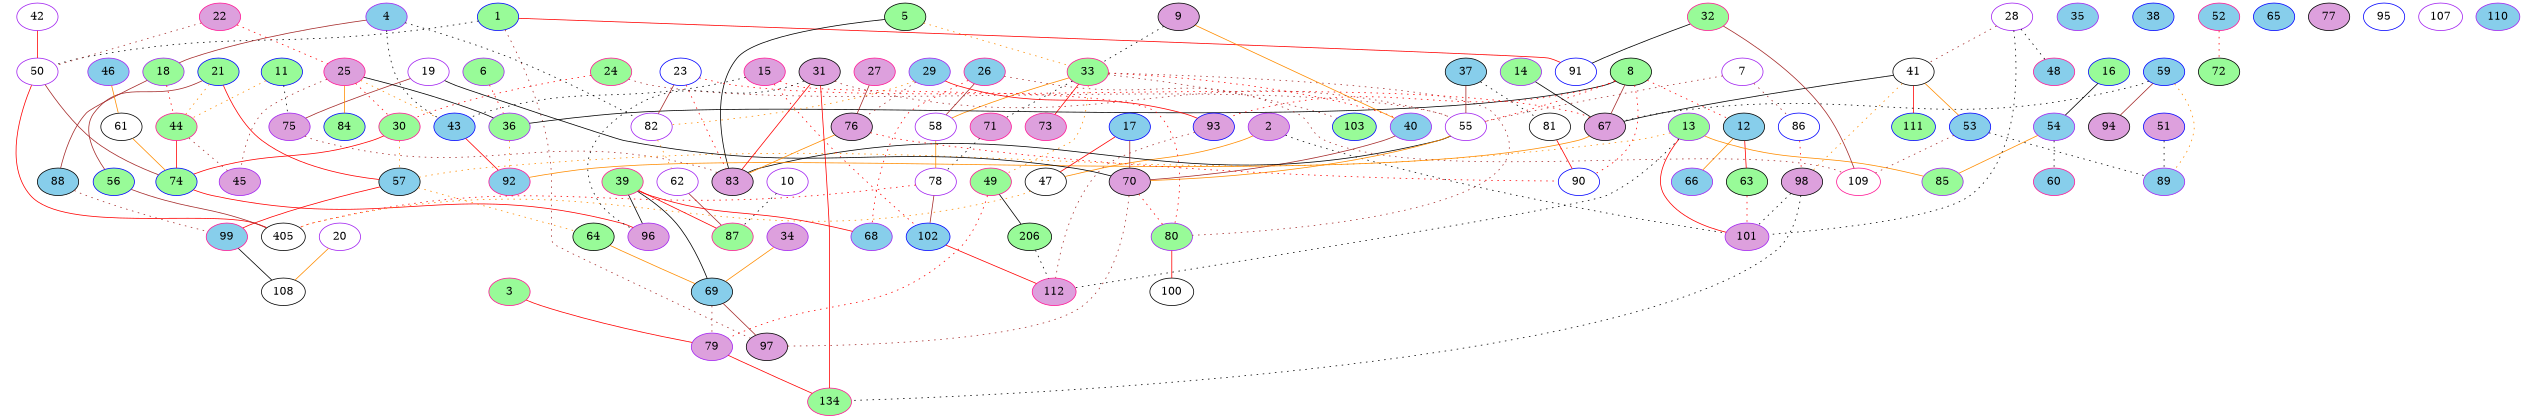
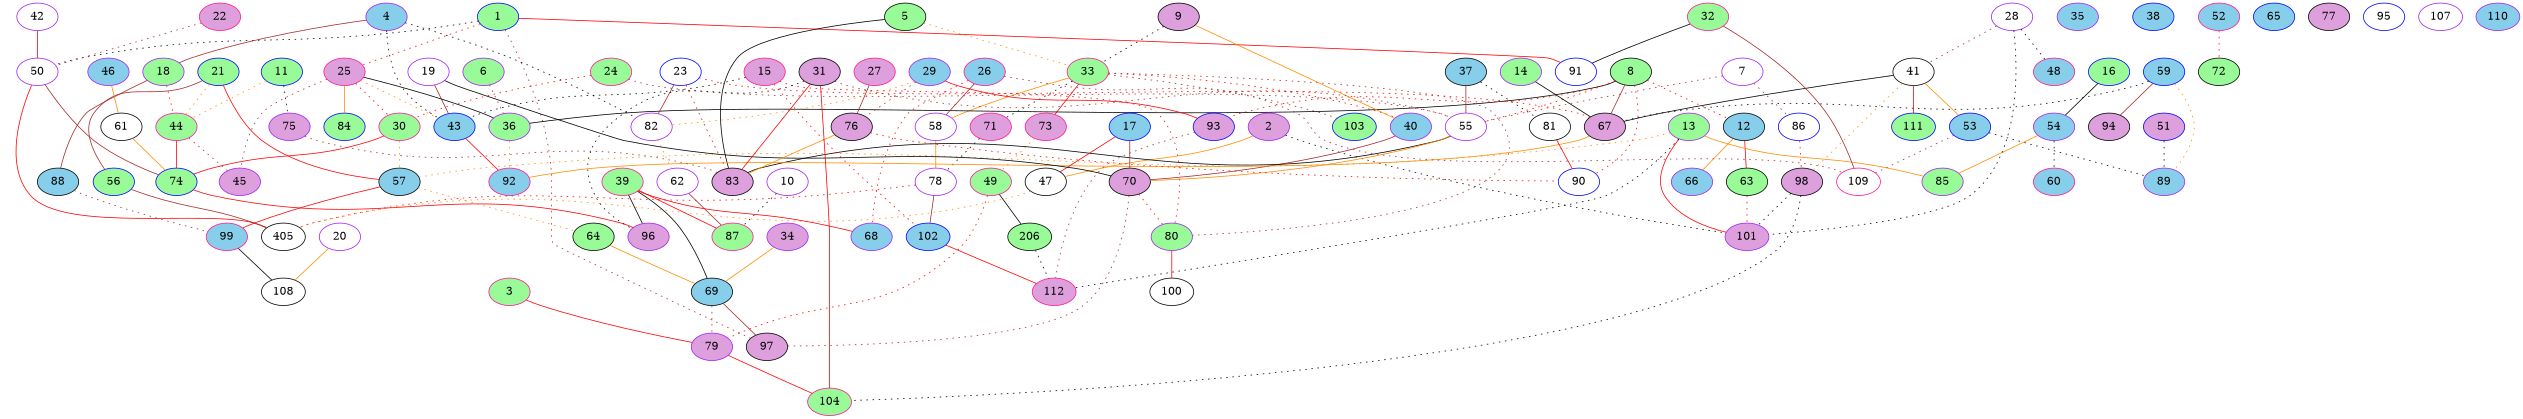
(282, 44) -> (421, 44)
(358, 97) -> (438, 93)
(1066, 144) -> (1018, 154)
(830, 402) -> (830, 402)
